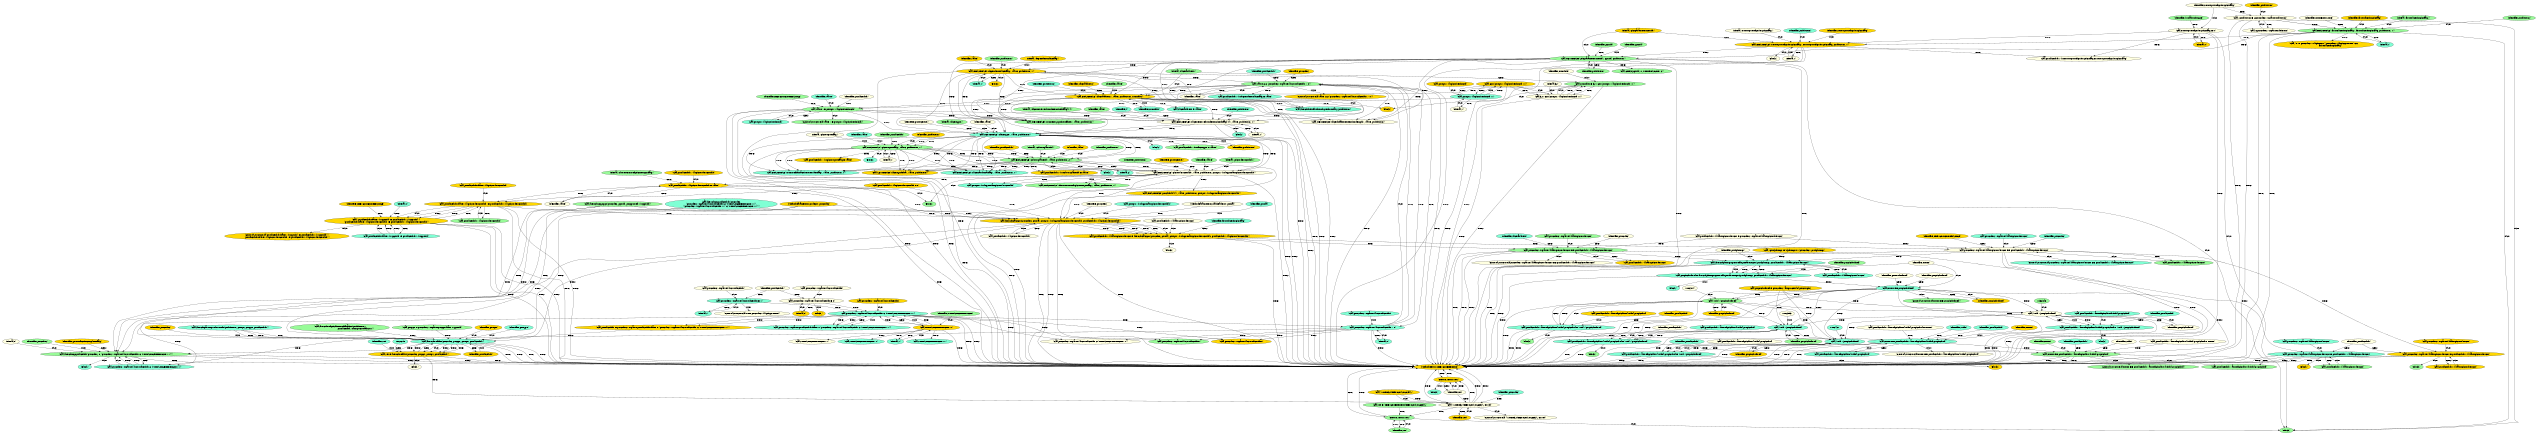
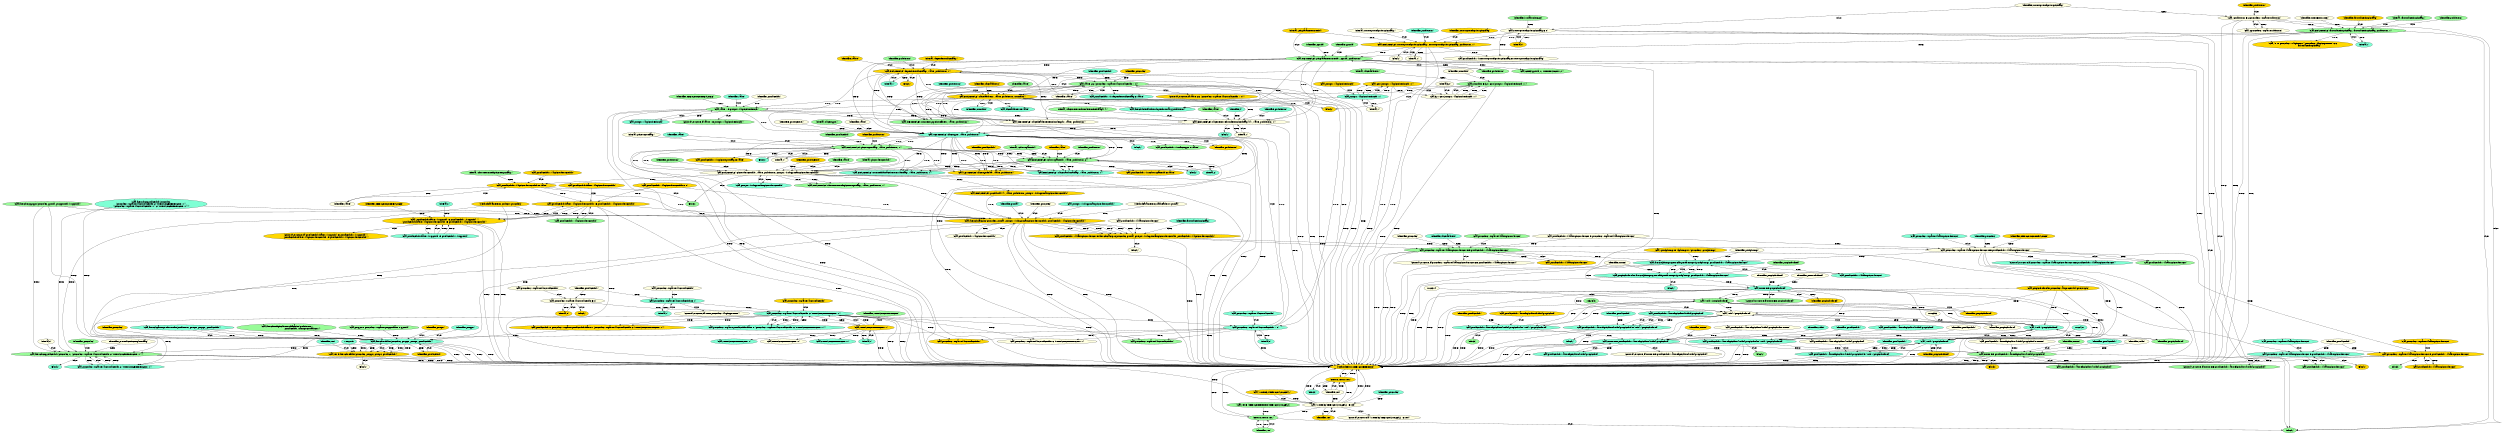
(519, 328) -> (465, 328)
(82, 342) -> (128, 342)
(986, 358) -> none
